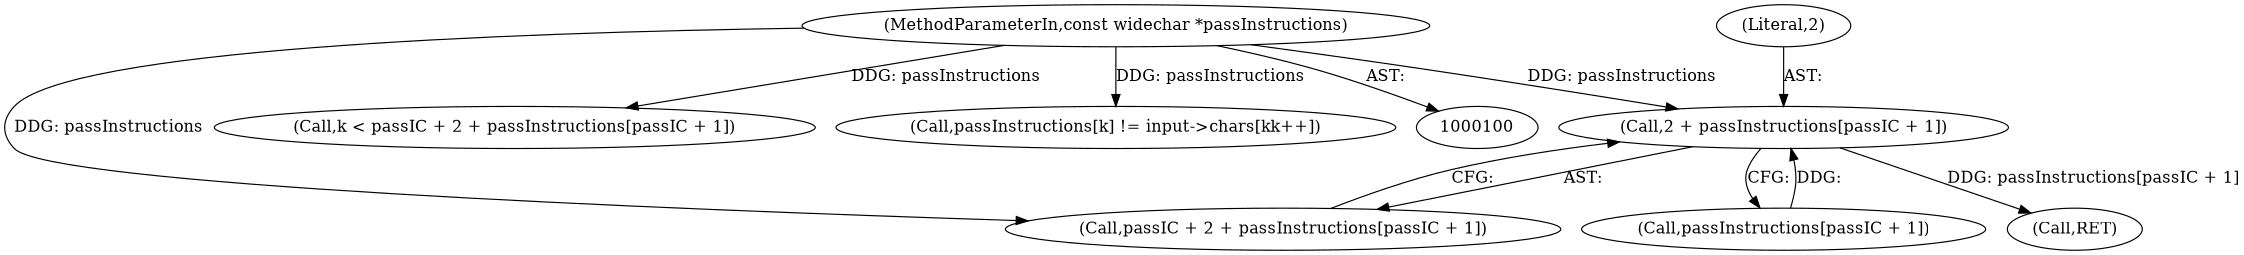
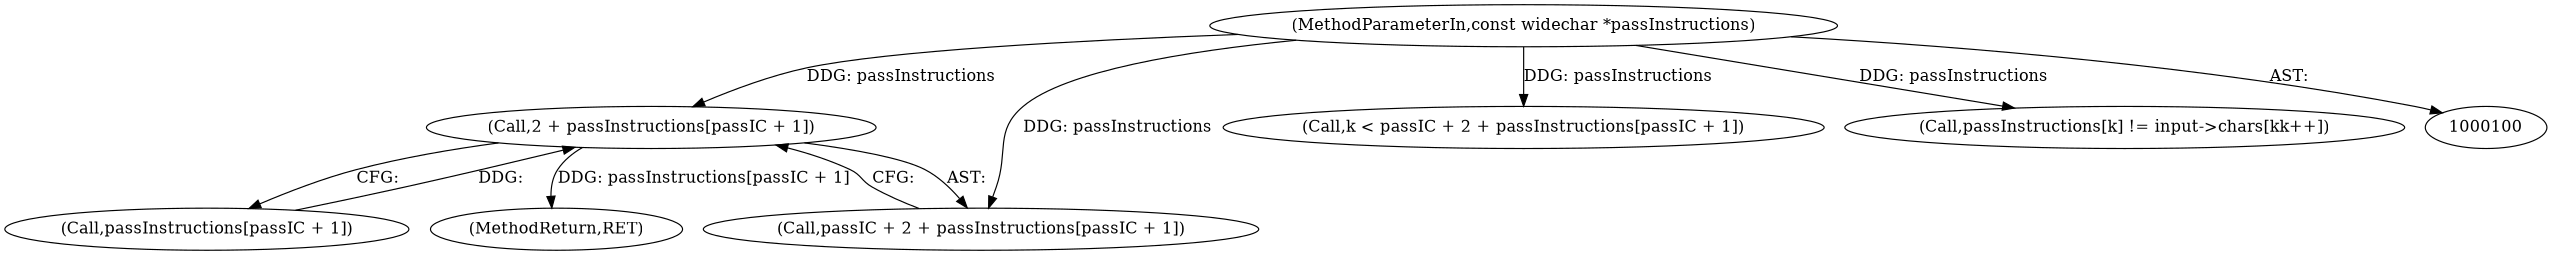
(1784, 26) -> none
(2075, 229) -> (557, 229)
